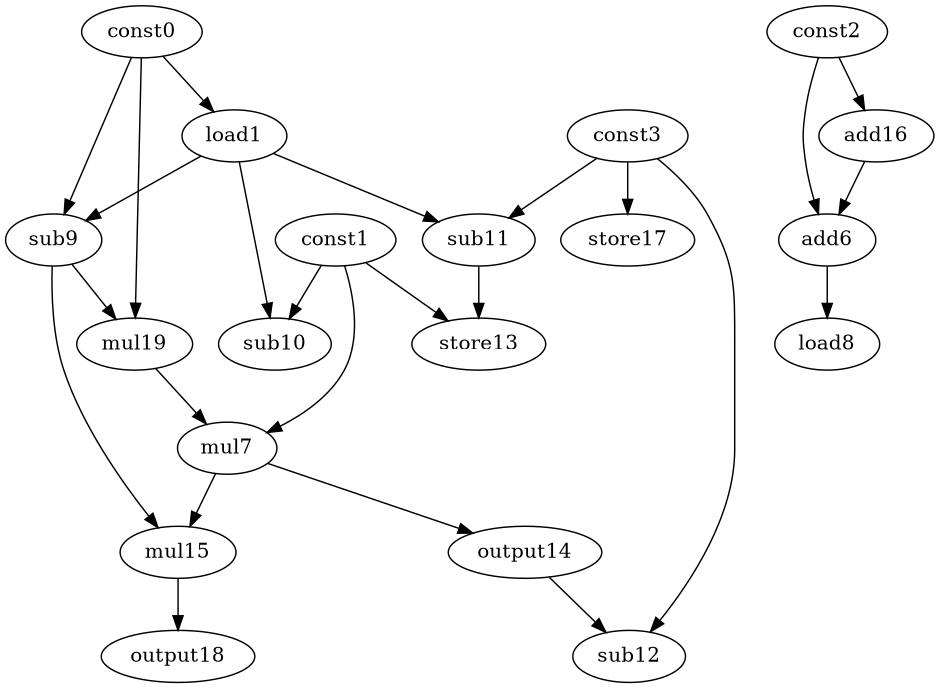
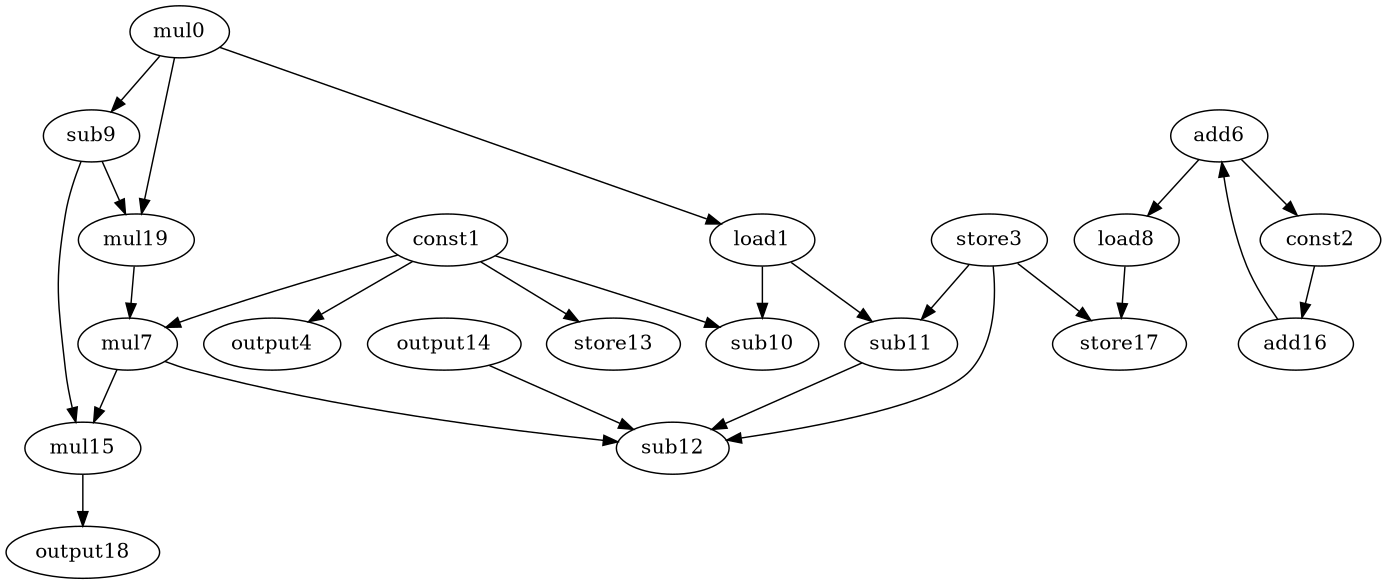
(142, 32) -> (180, 32)
(803, 129) -> (1264, 182)
(628, 136) -> (989, 240)
(150, 185) -> none
(479, 285) -> (794, 393)
none -> (1124, 285)
none -> (272, 344)
(363, 496) -> (382, 411)
